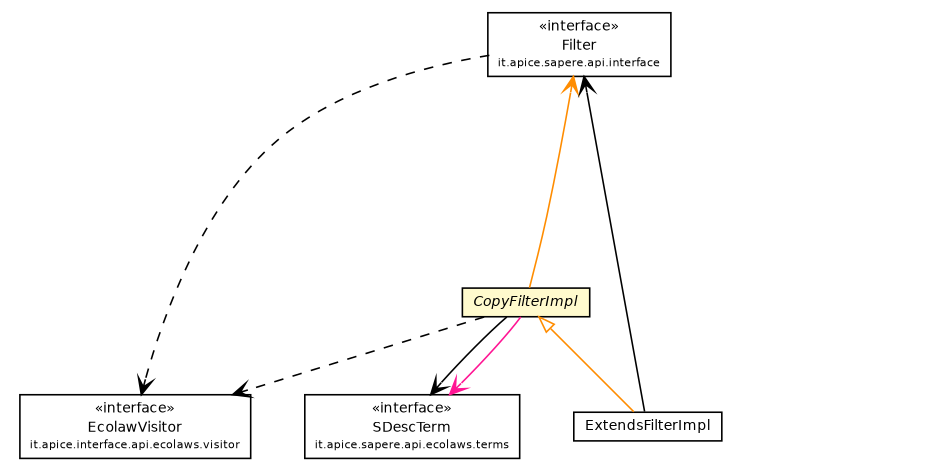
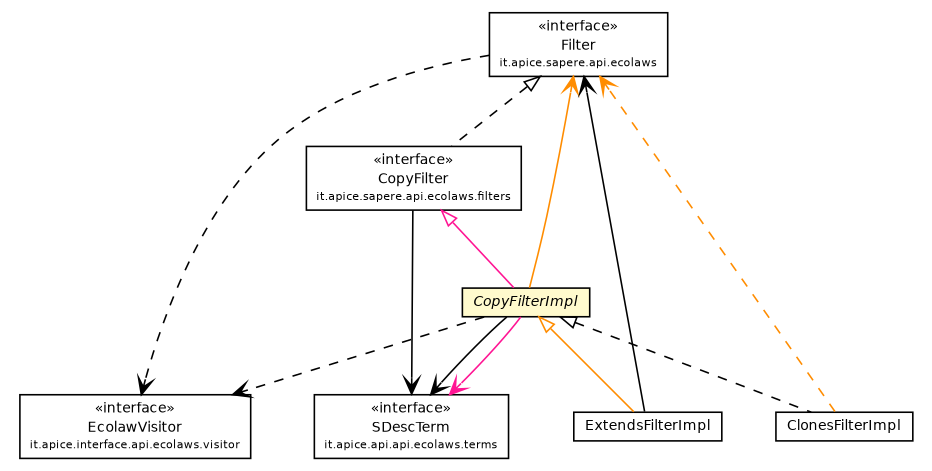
(579, 63) -> (579, 63)
none -> (413, 178)
none -> (844, 427)
(412, 445) -> (411, 445)
